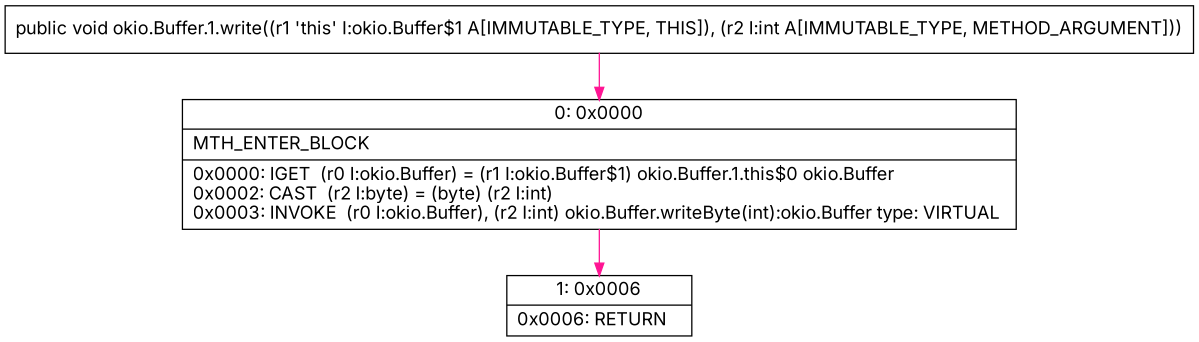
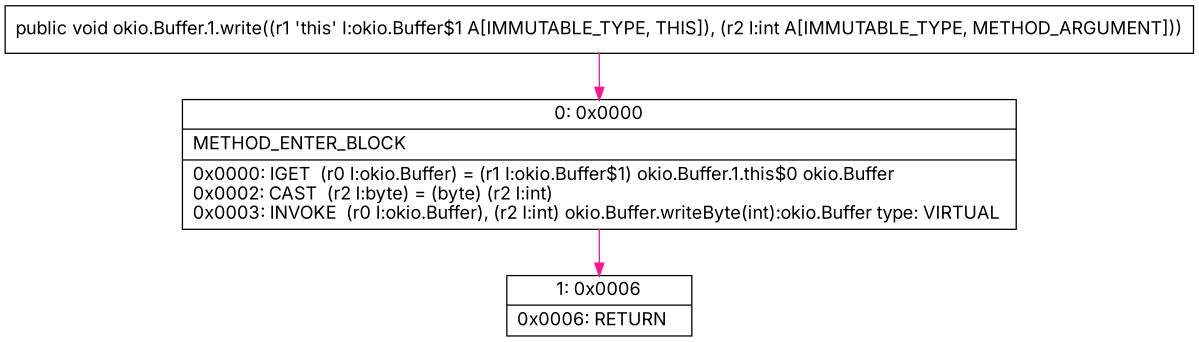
(282, 144) -> (300, 144)
